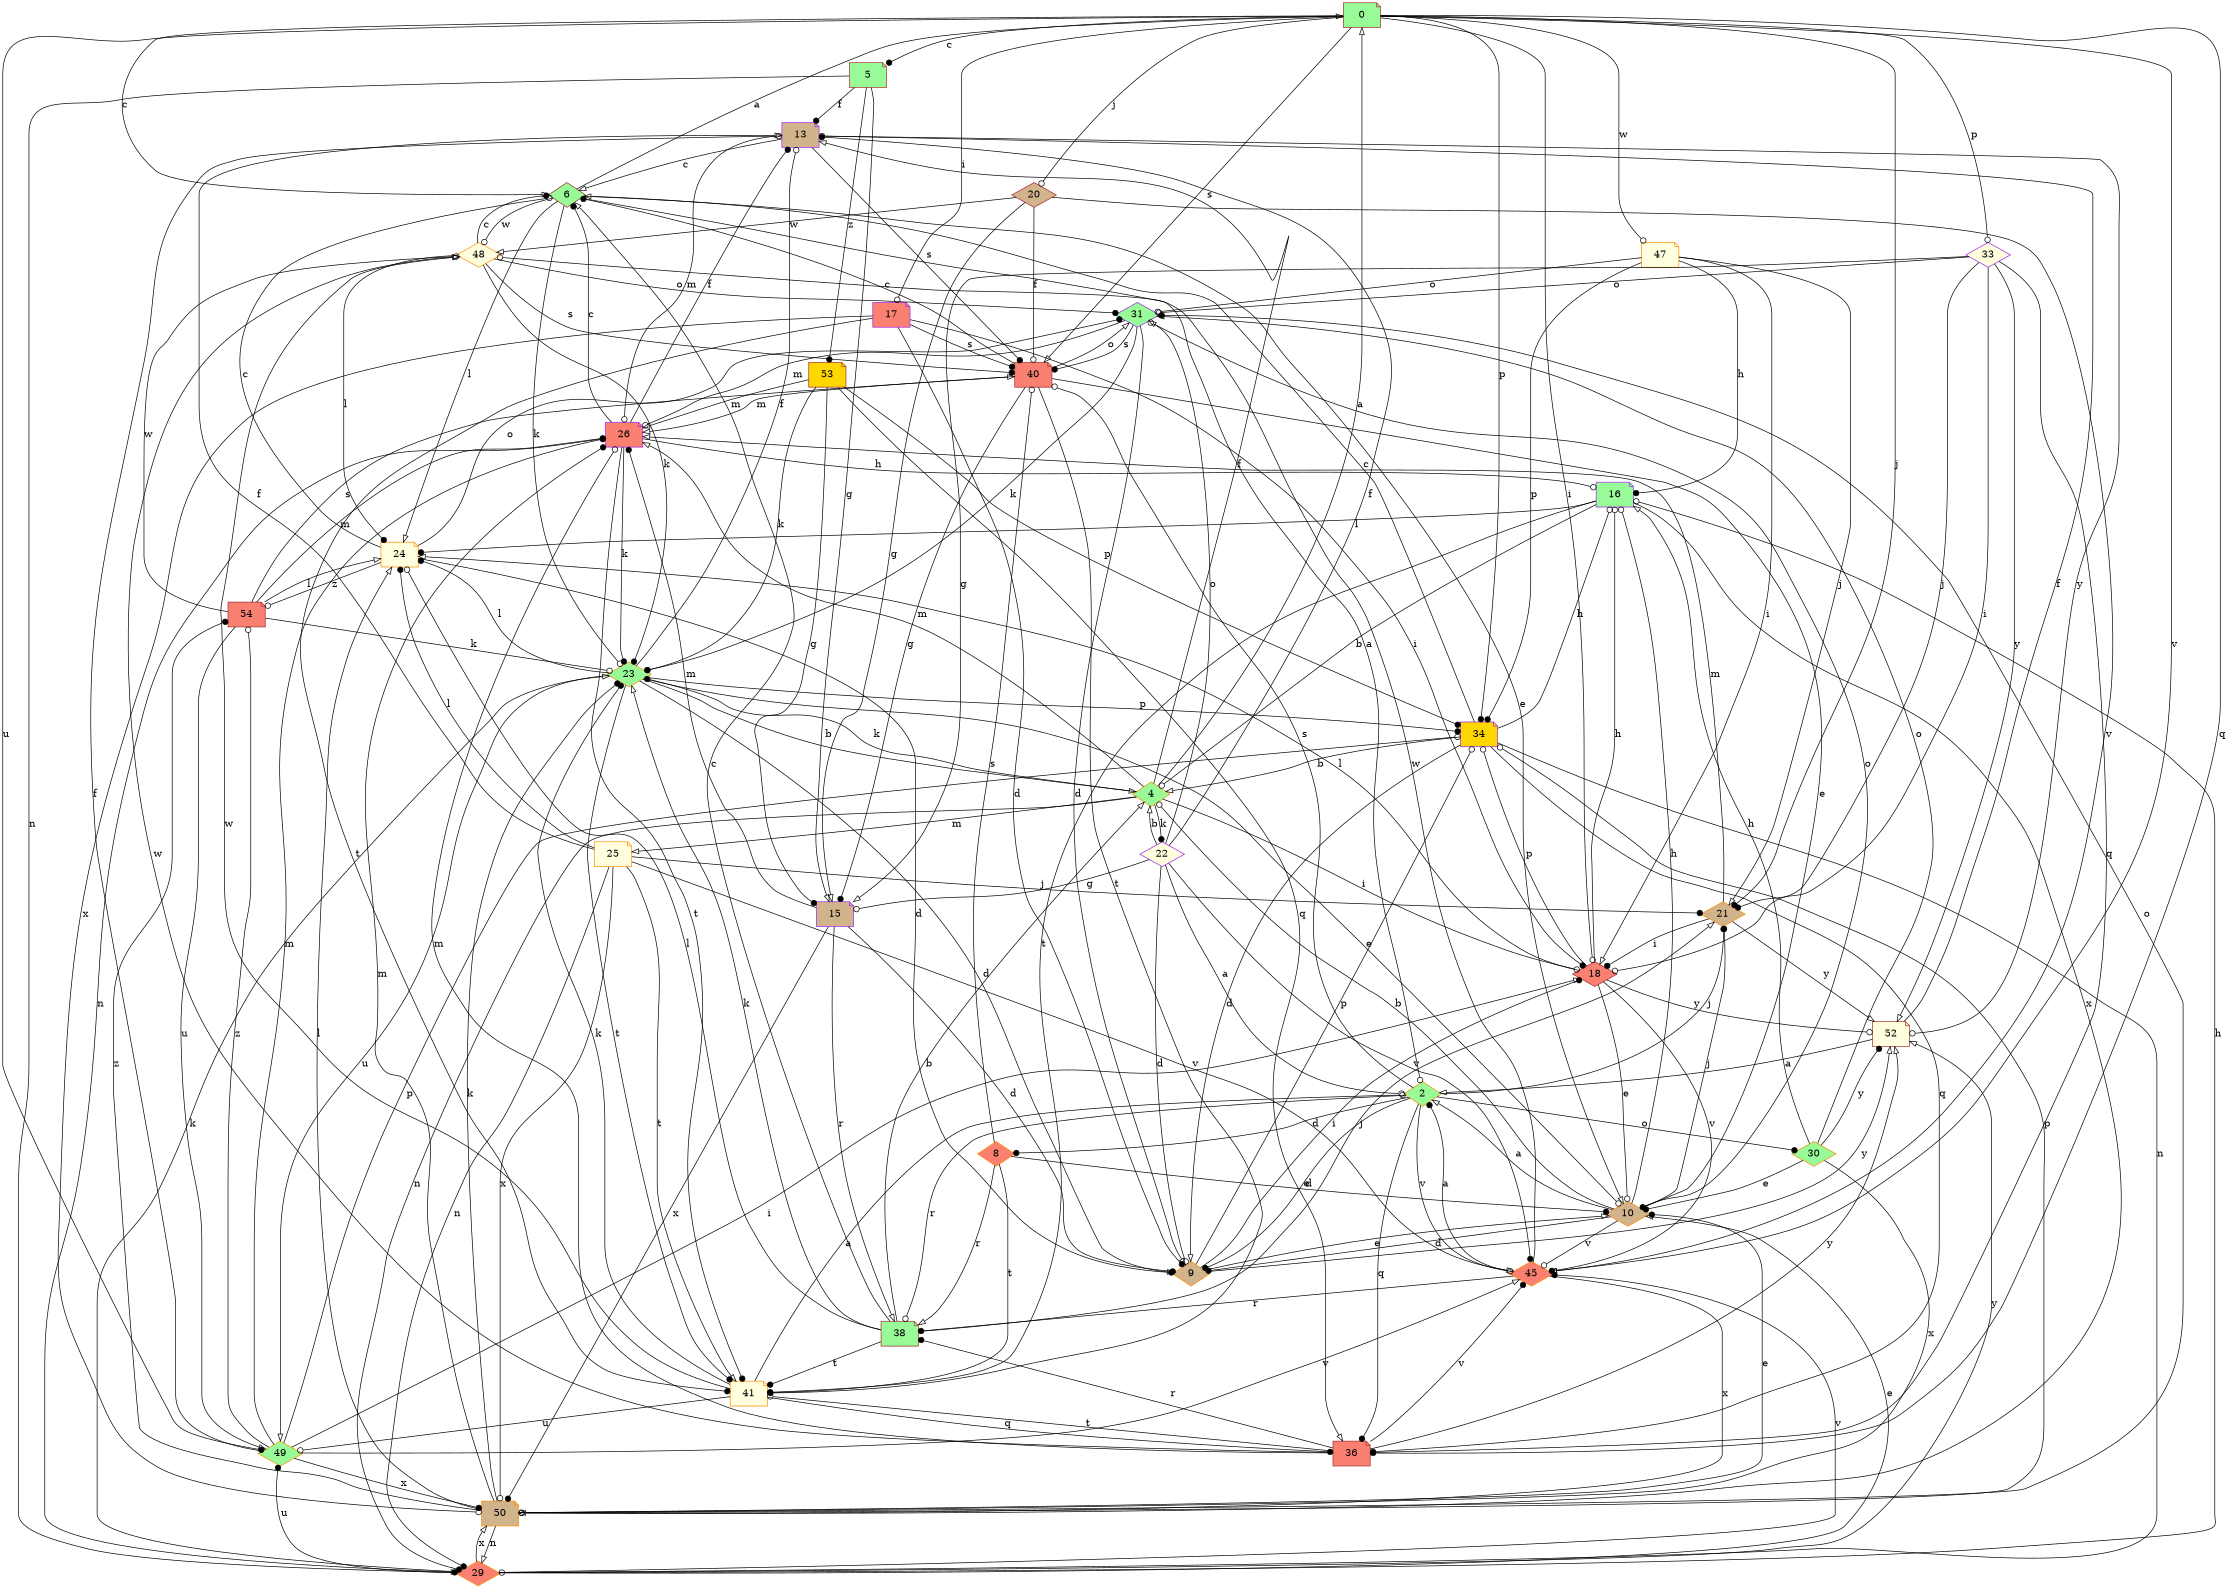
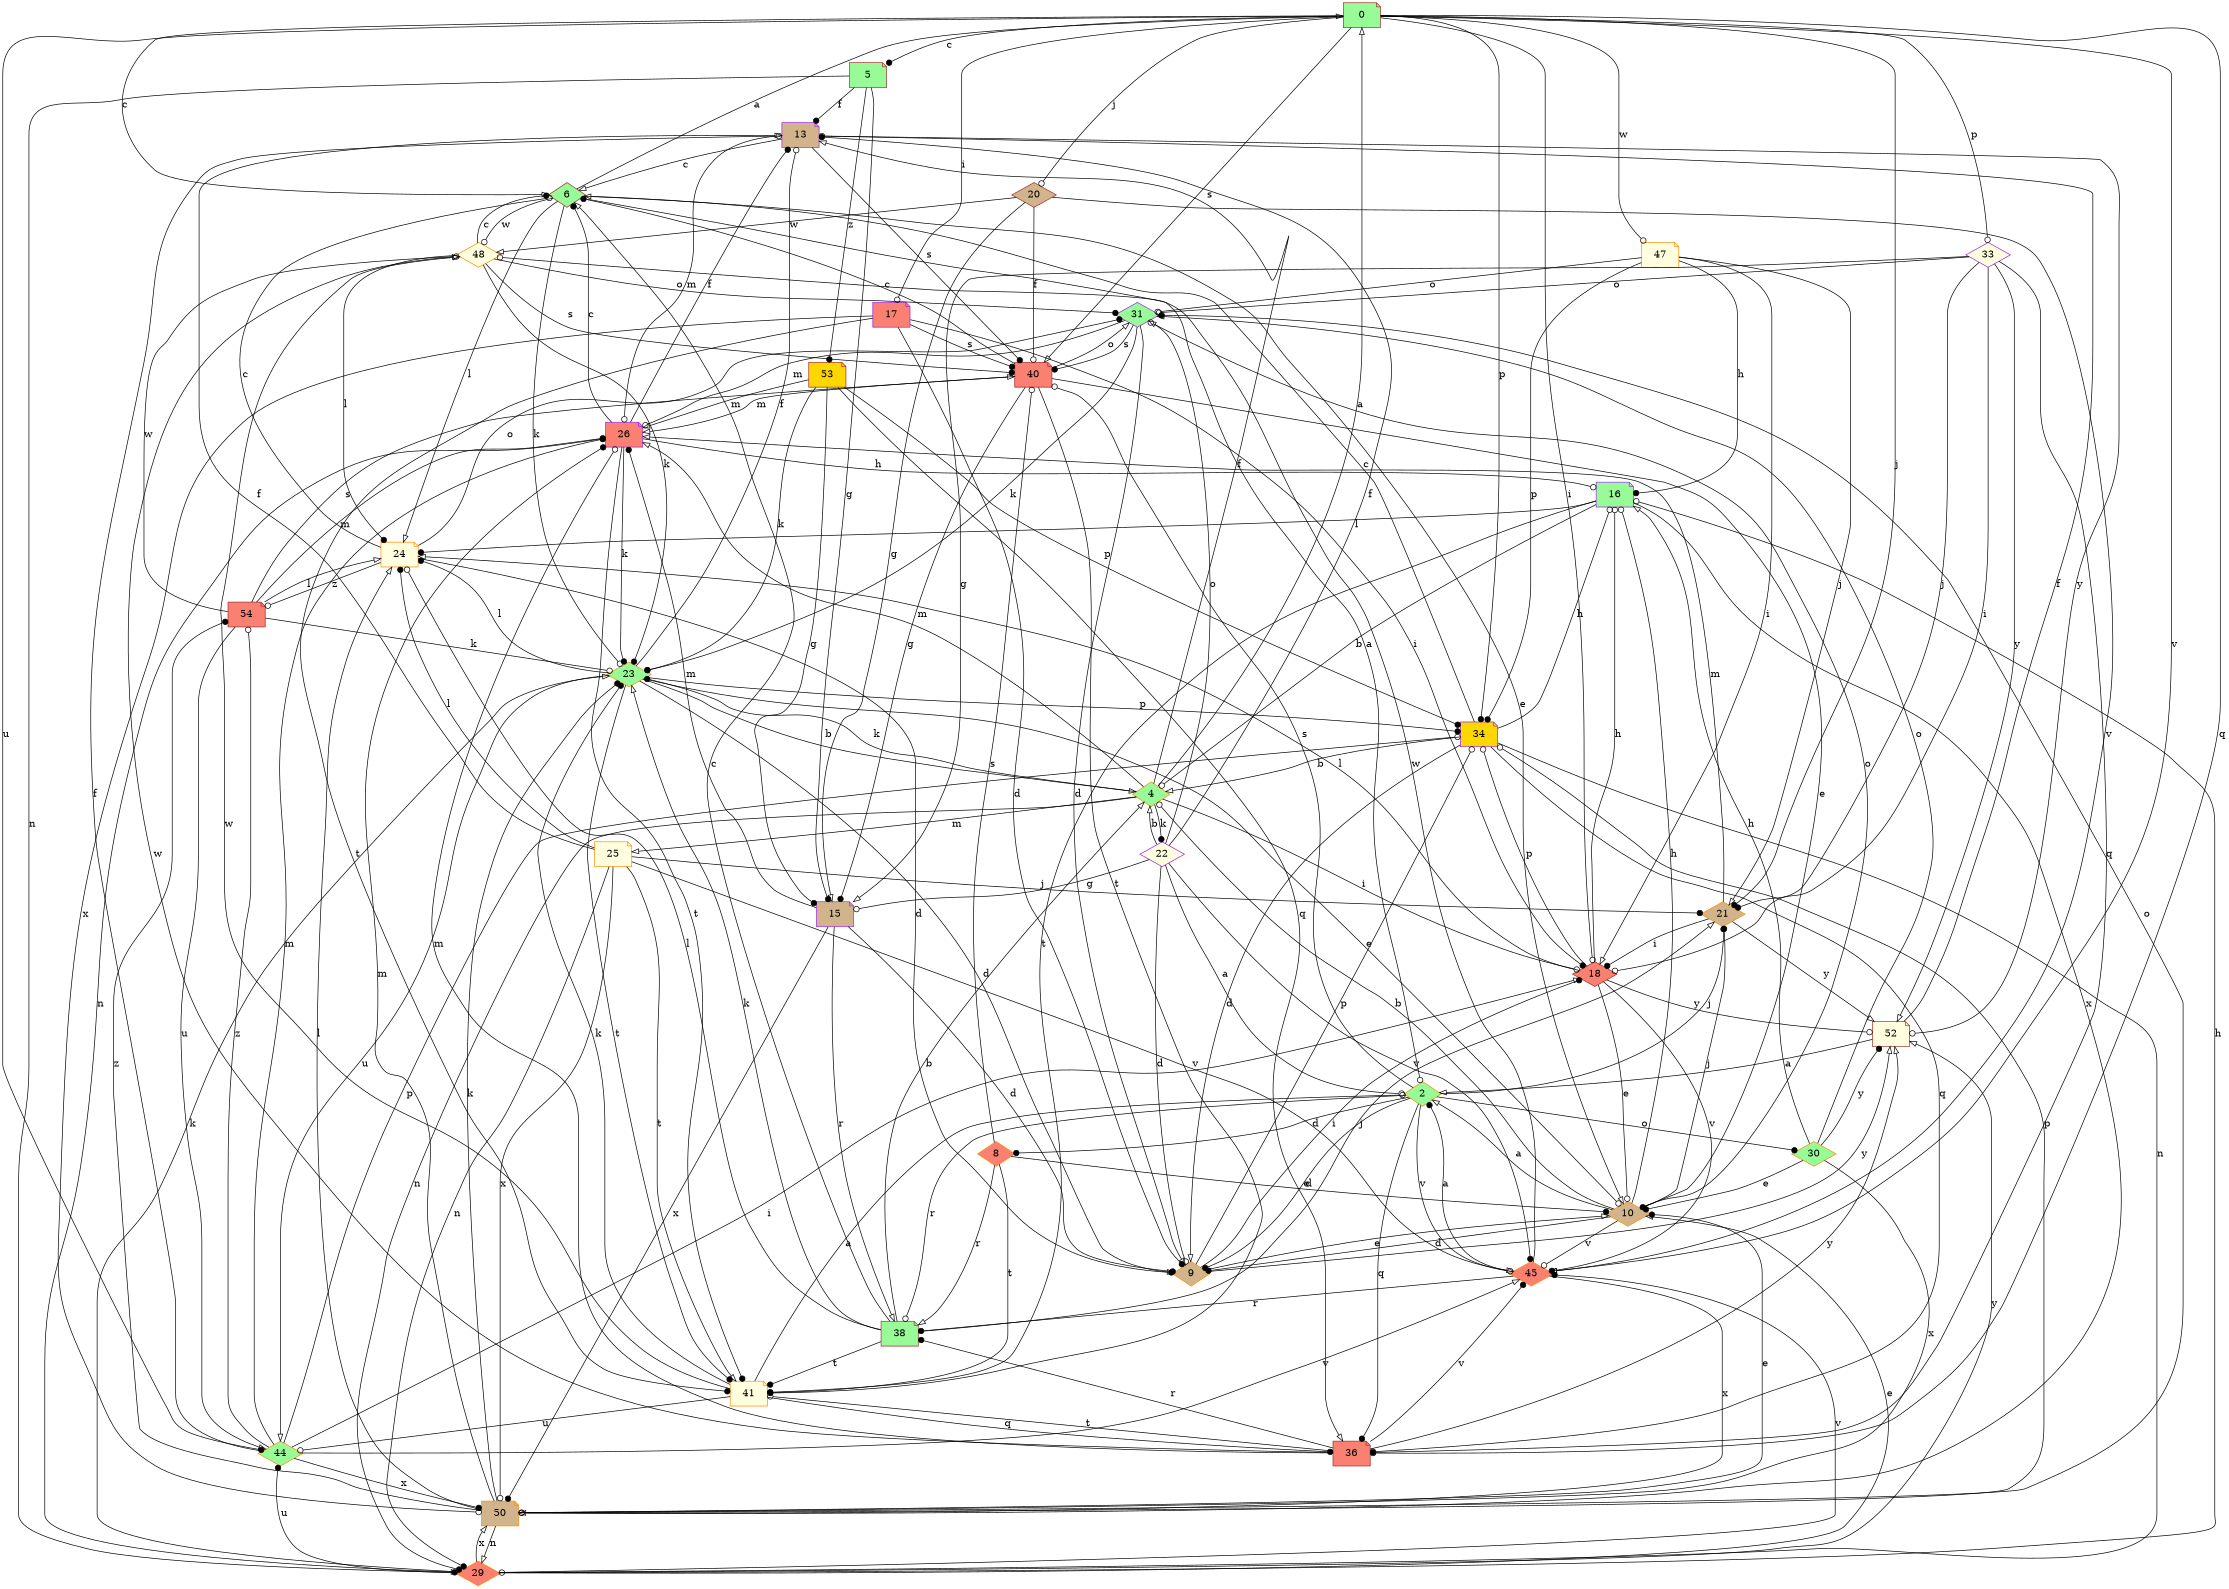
(845, 492) -> (845, 493)
(280, 1454) -> (280, 1454)
